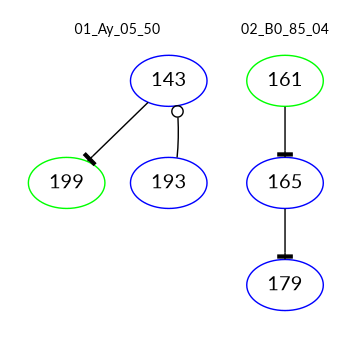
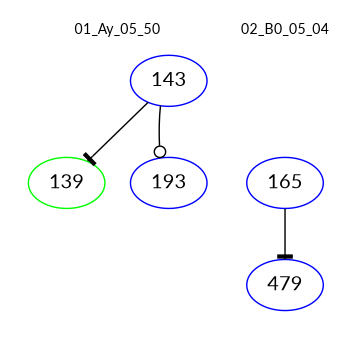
(286, 30) -> (286, 30)
(285, 81) -> none
(178, 137) -> (159, 126)
(67, 183) -> (67, 183)
(285, 285) -> (285, 285)
